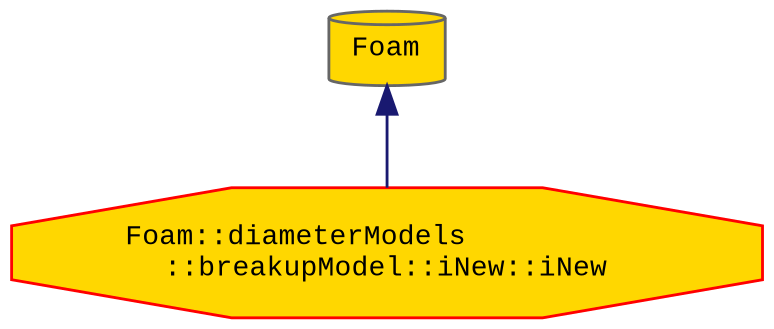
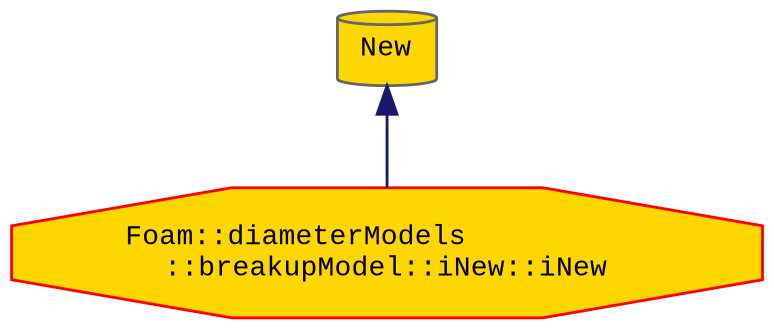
(387, 48) -> (387, 48)
